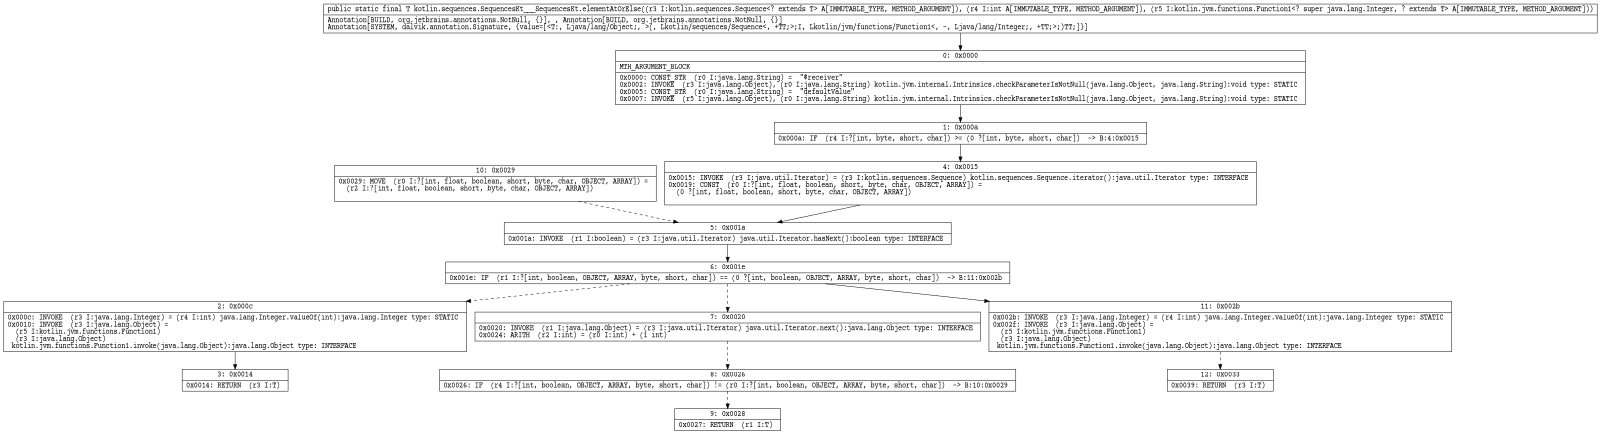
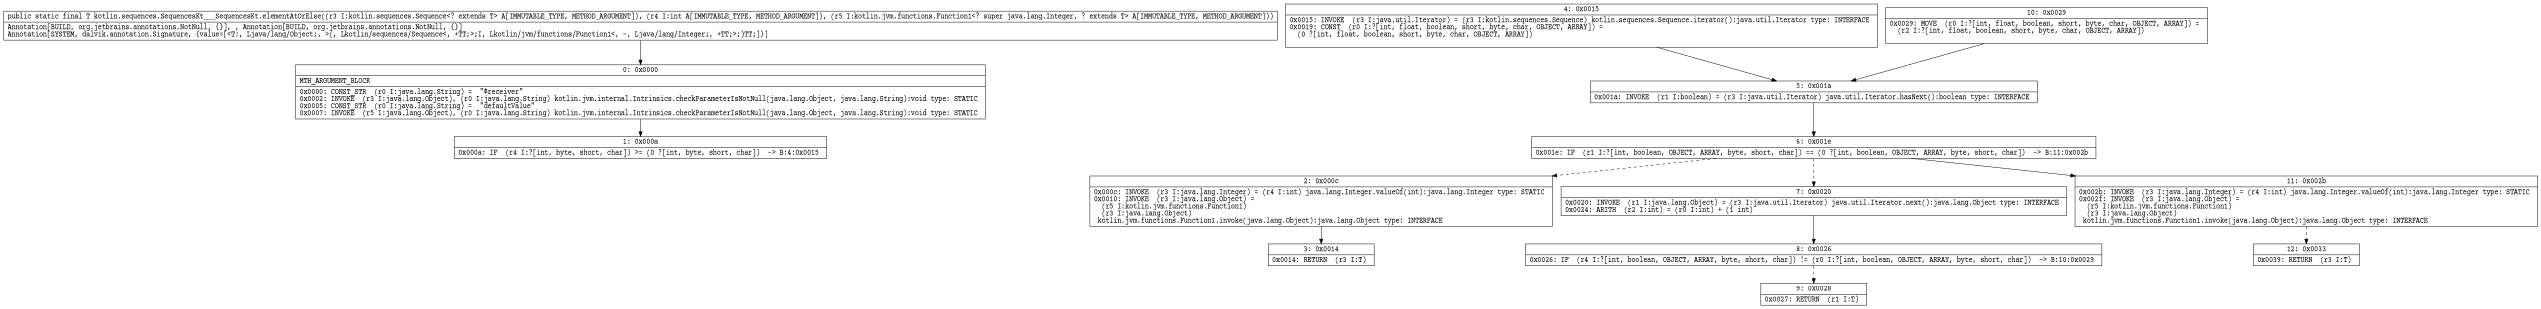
(960, 151) -> none
(626, 211) -> (1920, 62)
(728, 353) -> (1814, 227)
